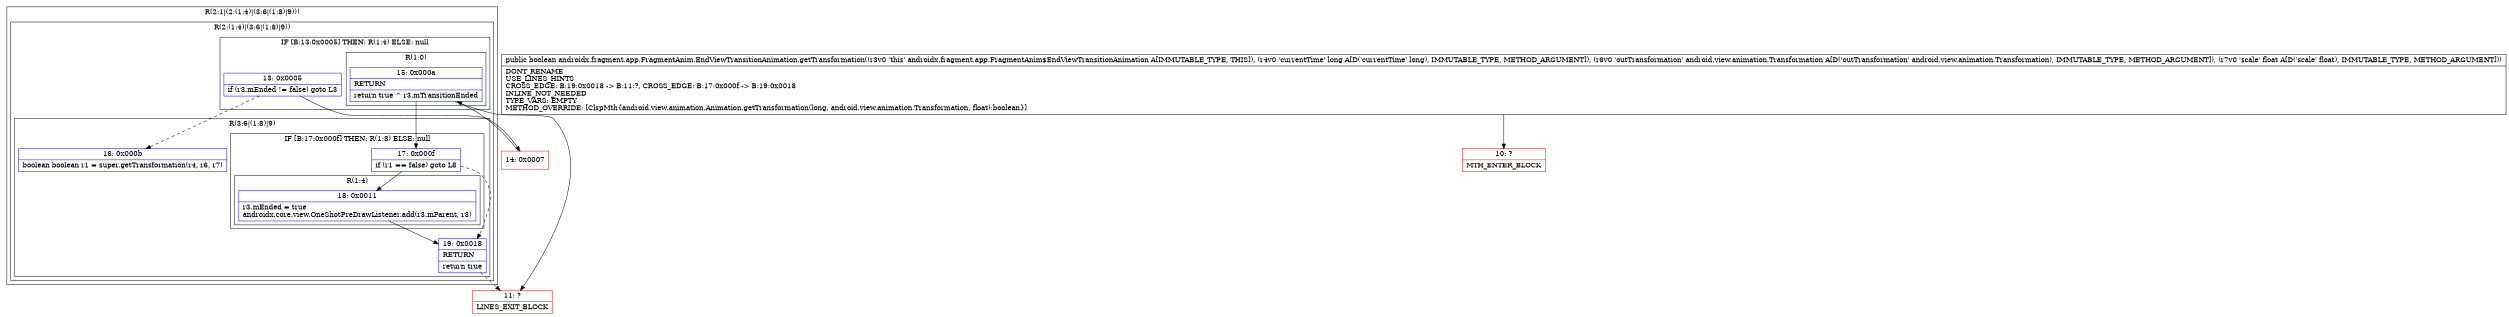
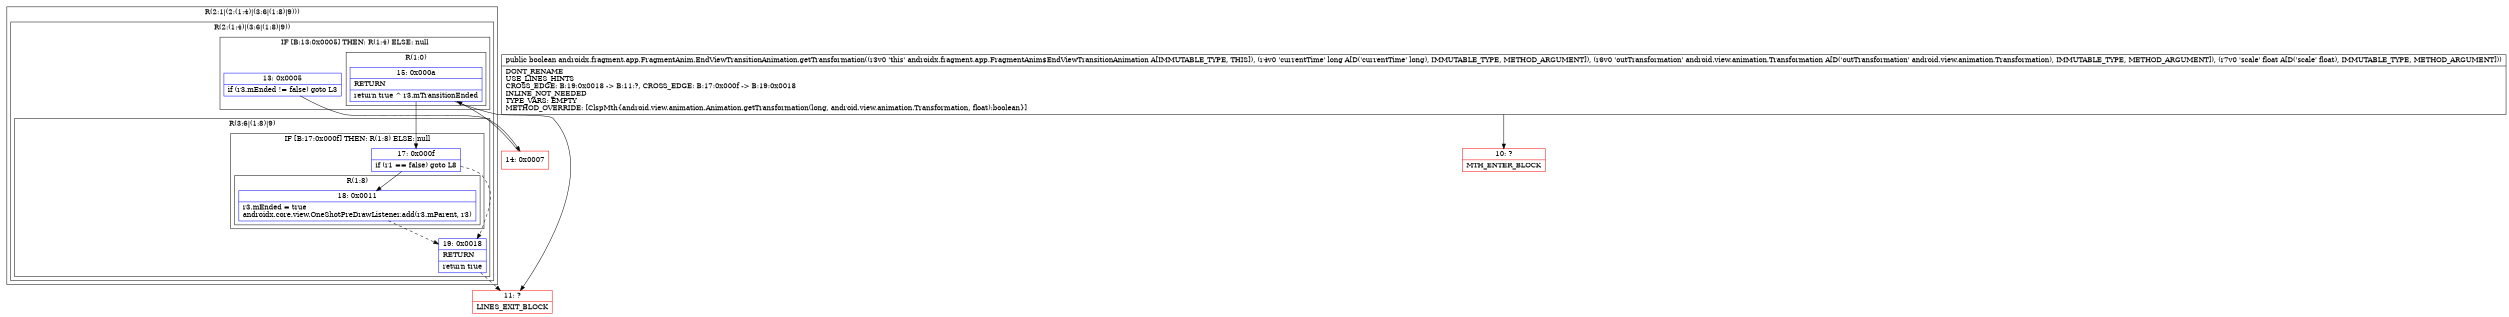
(123, 160) -> none
(357, 181) -> (357, 181)
(412, 232) -> (412, 232)
